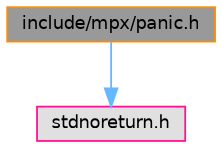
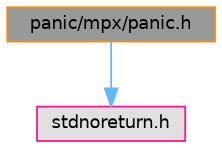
(111, 24) -> (111, 24)
